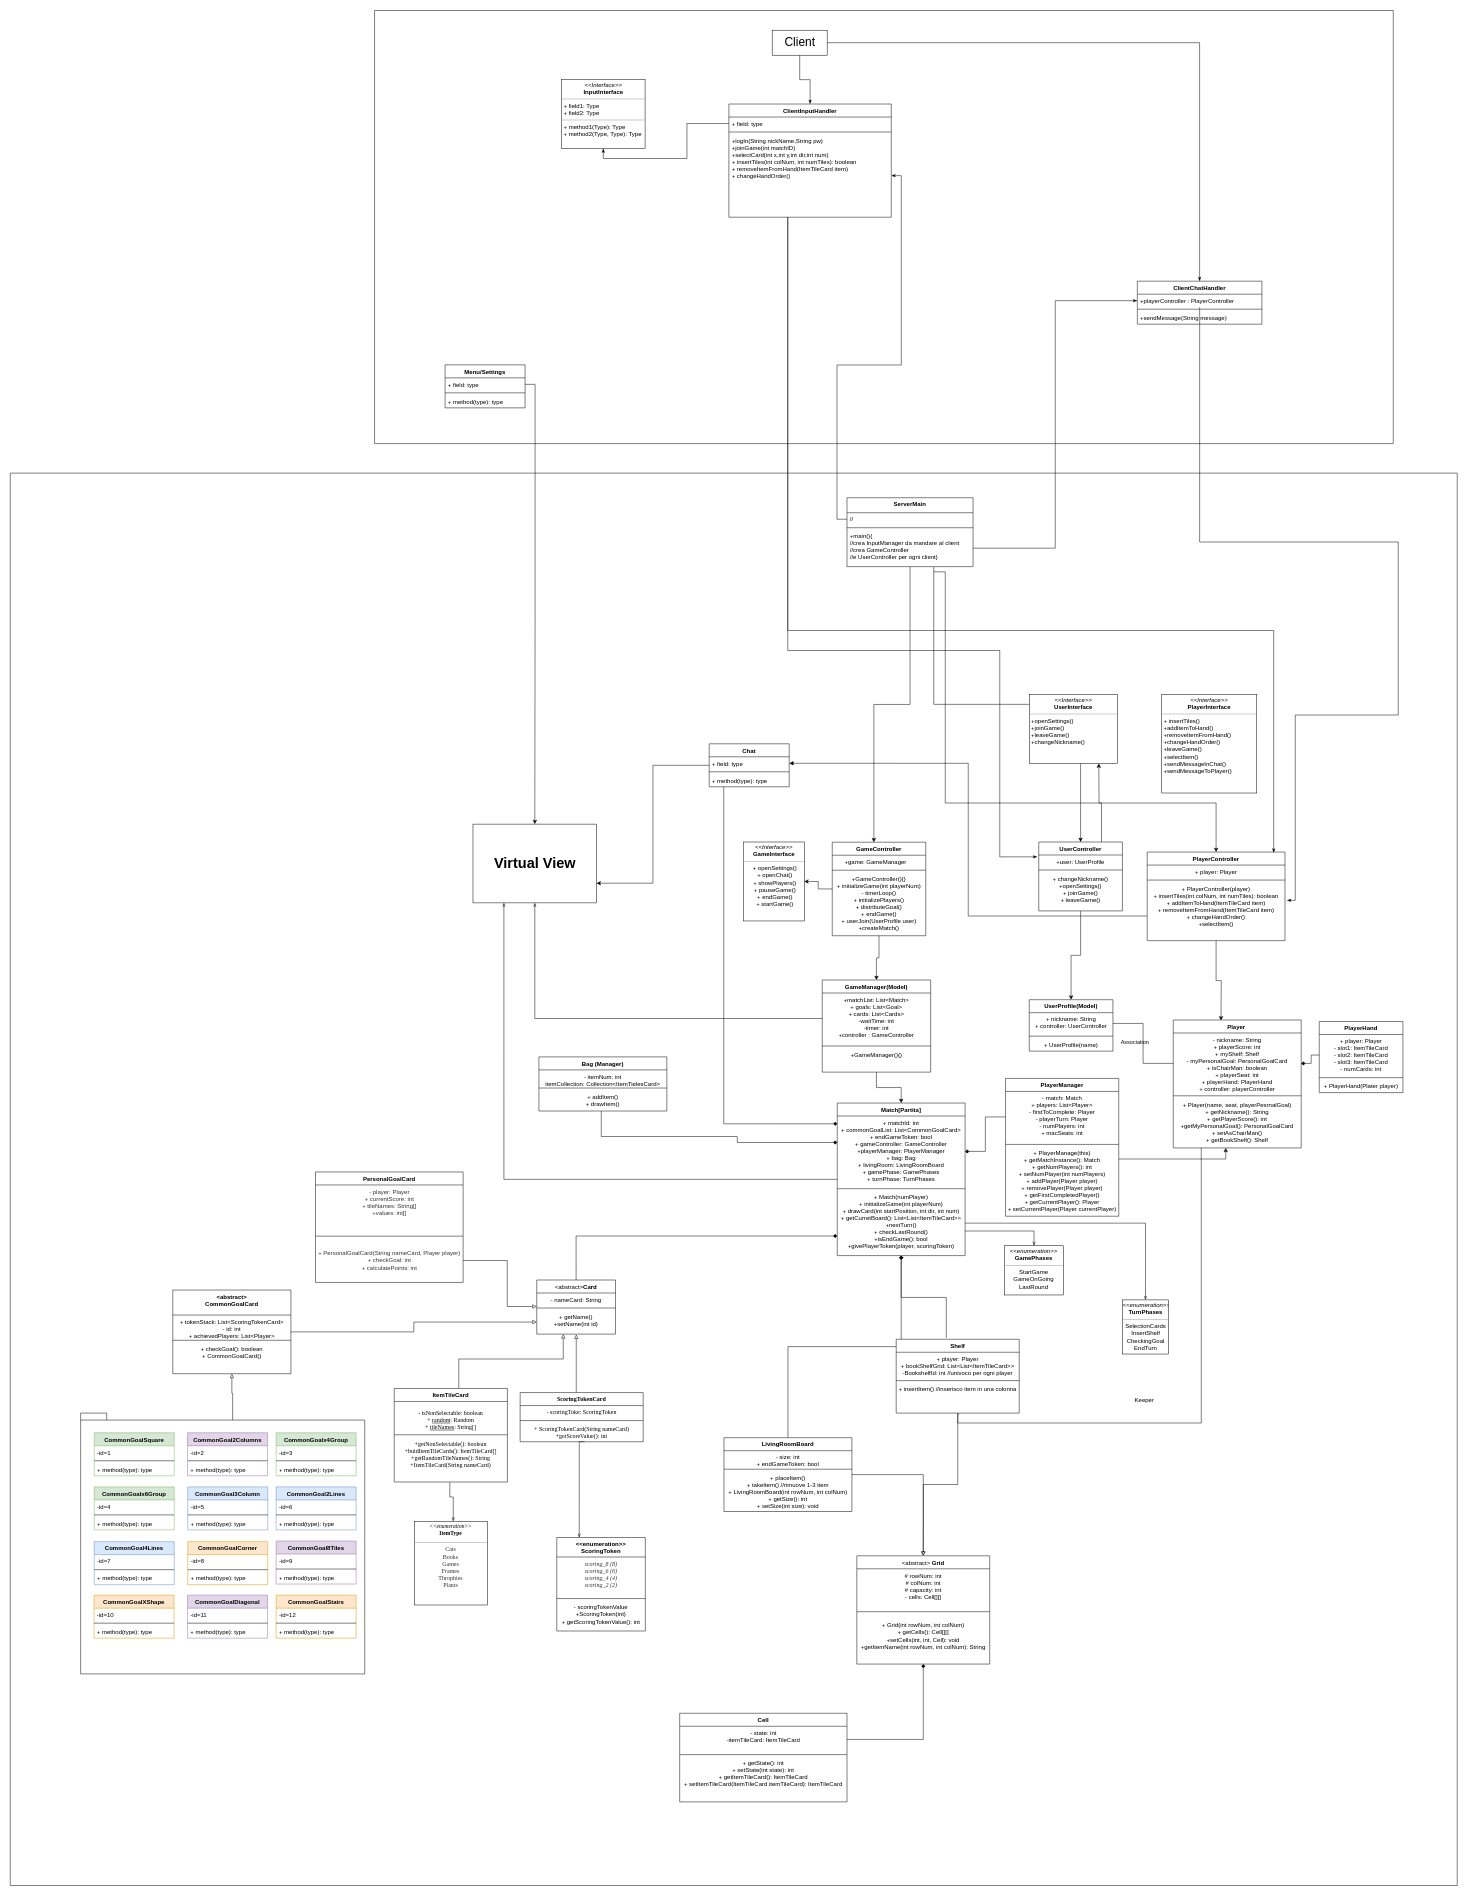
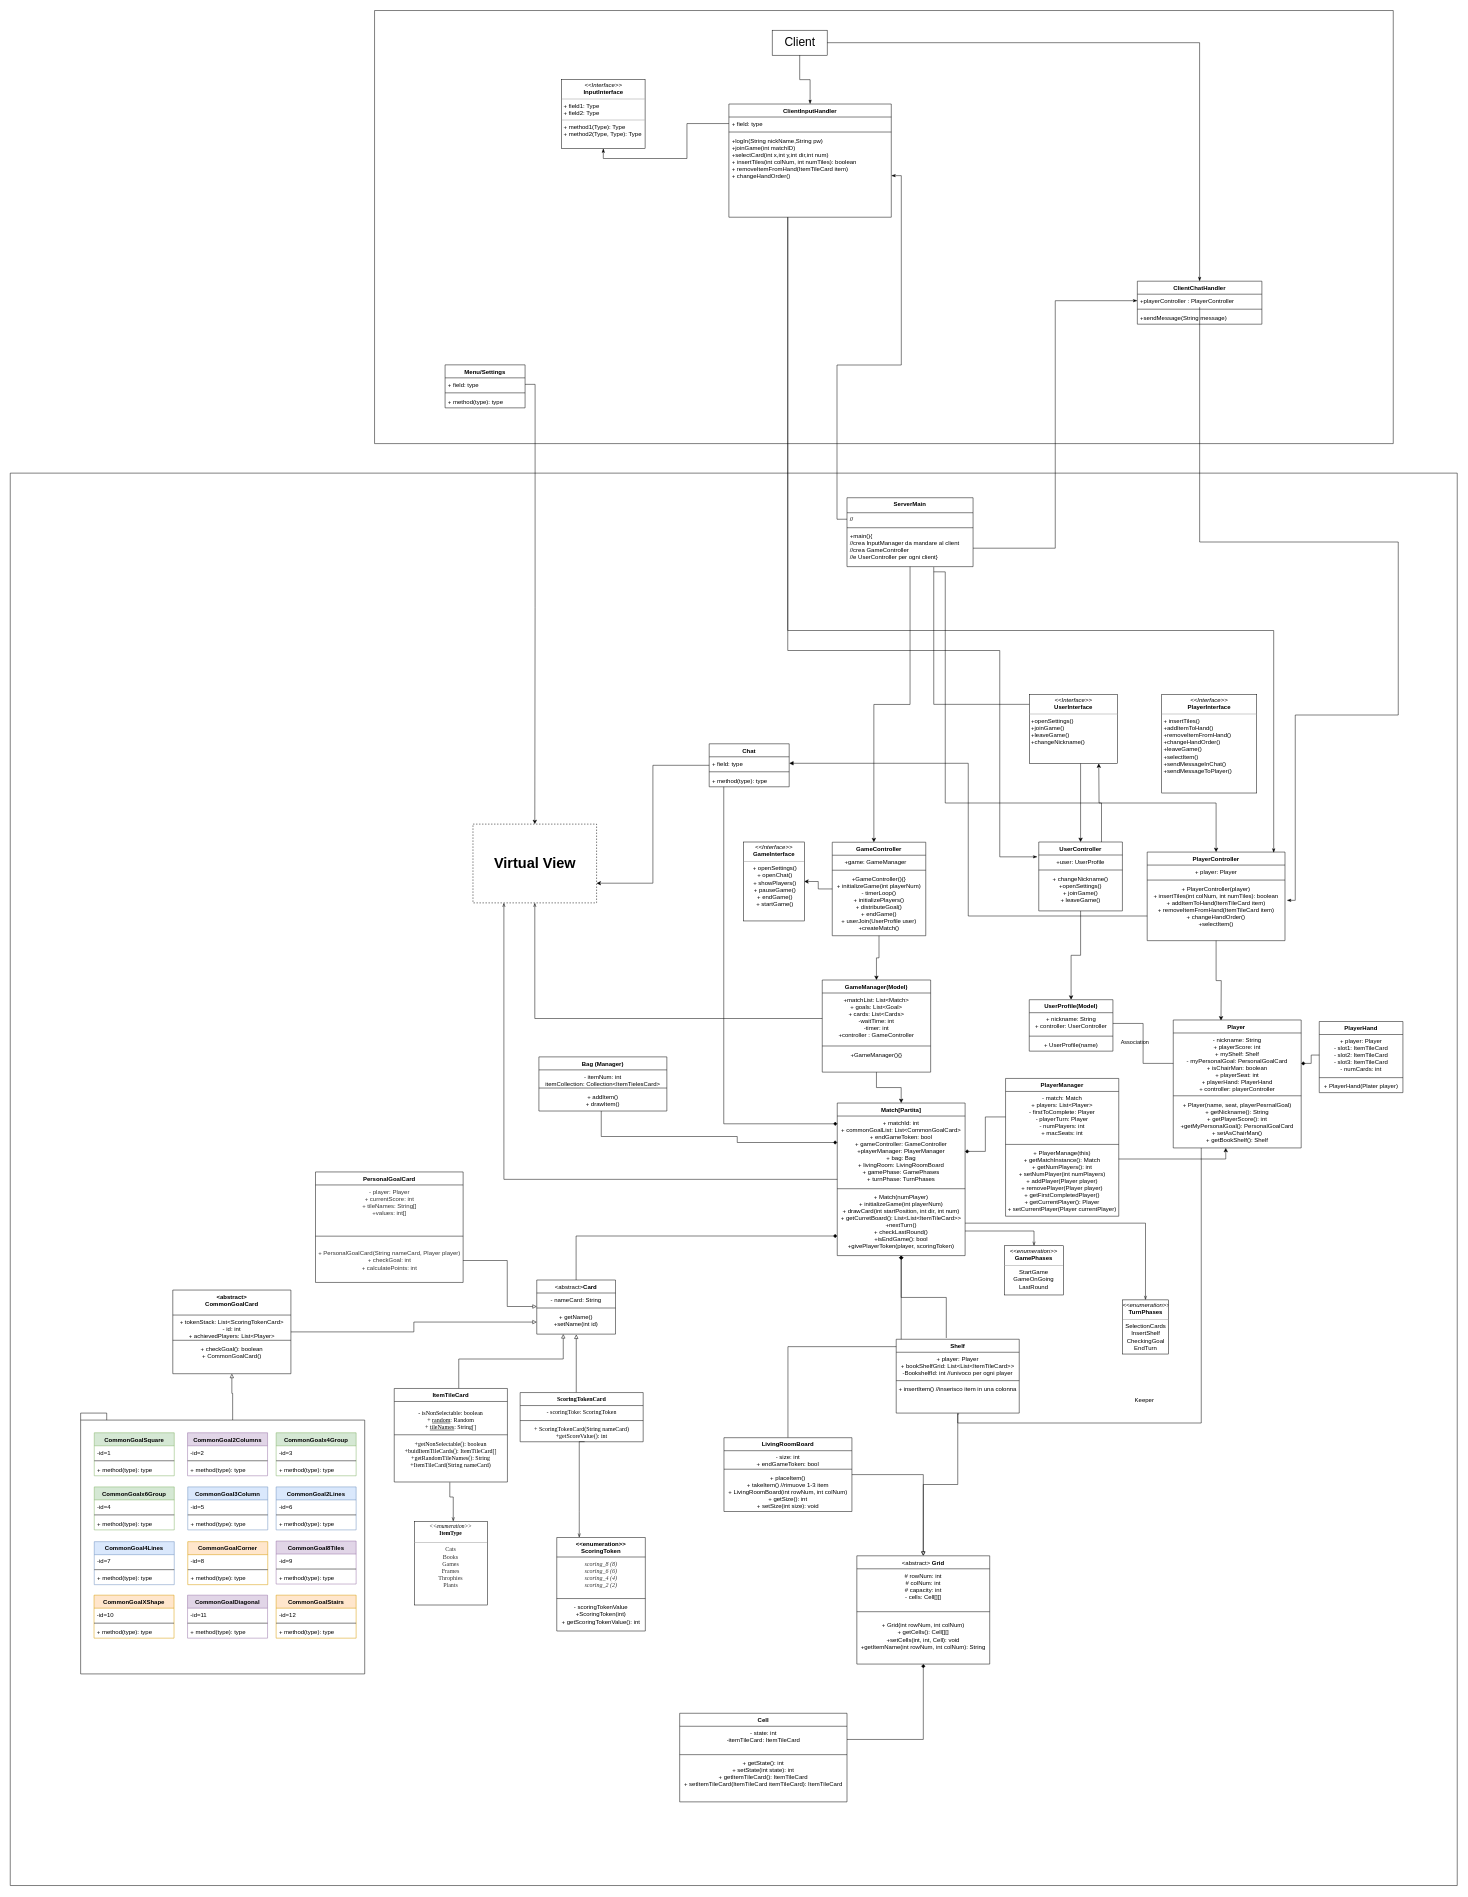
(535, 863) -> (535, 863)
